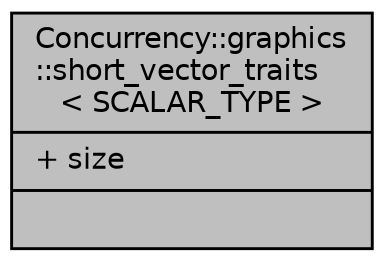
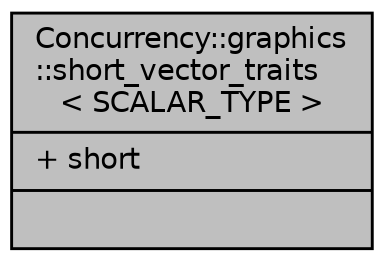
(80, 160) -> (89, 160)
